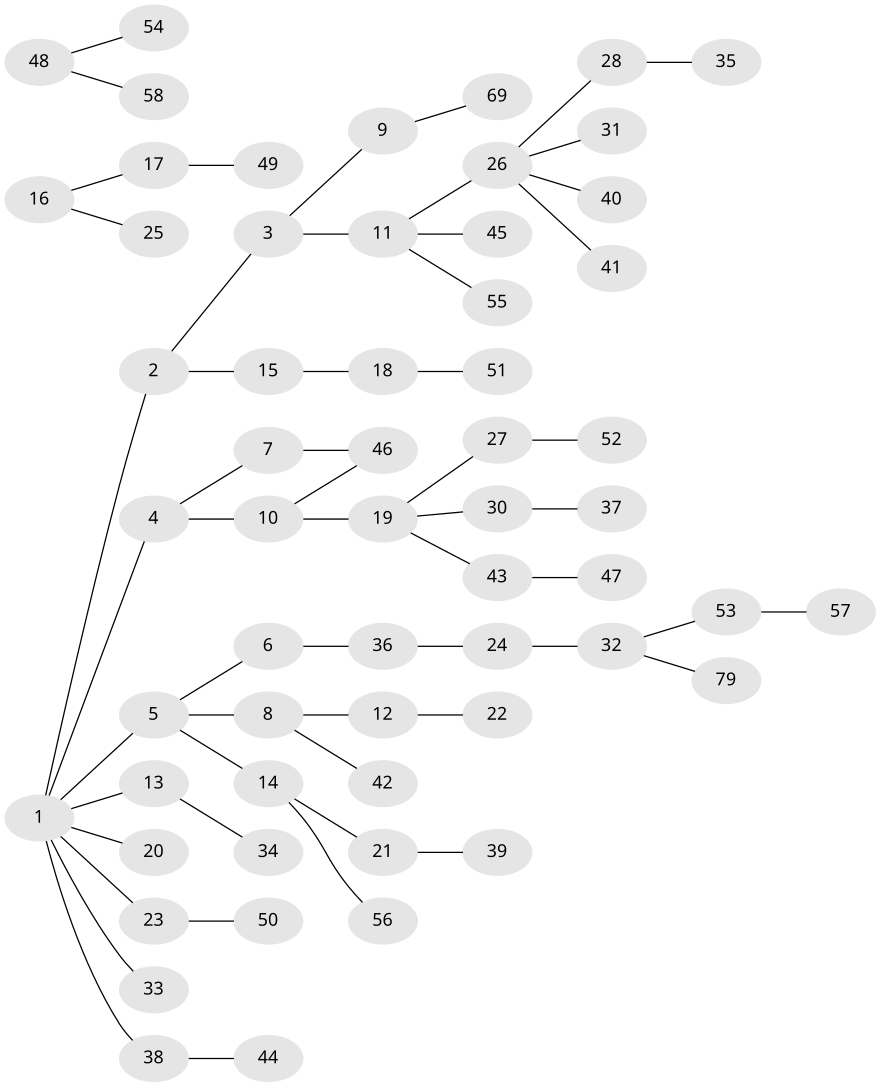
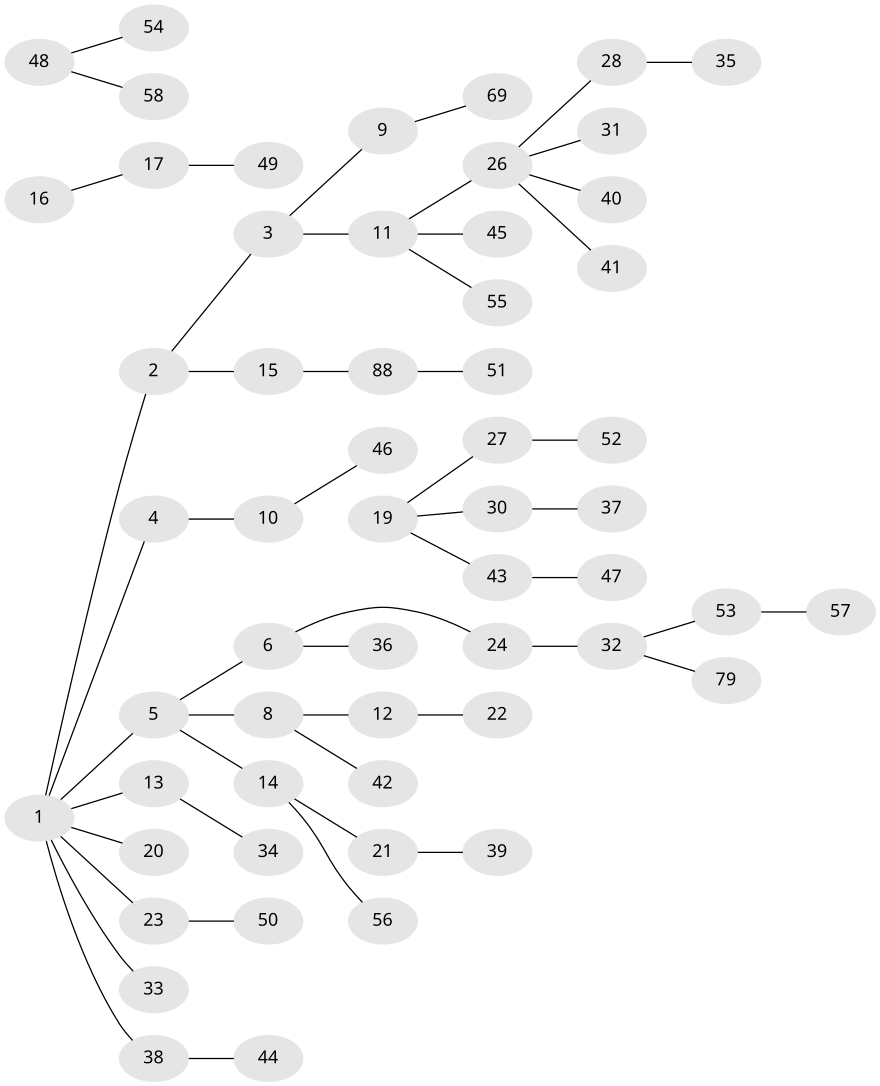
(154, 234) -> none
(383, 371) -> (383, 371)
(268, 450) -> none
(326, 519) -> none
(440, 646) -> (383, 607)
